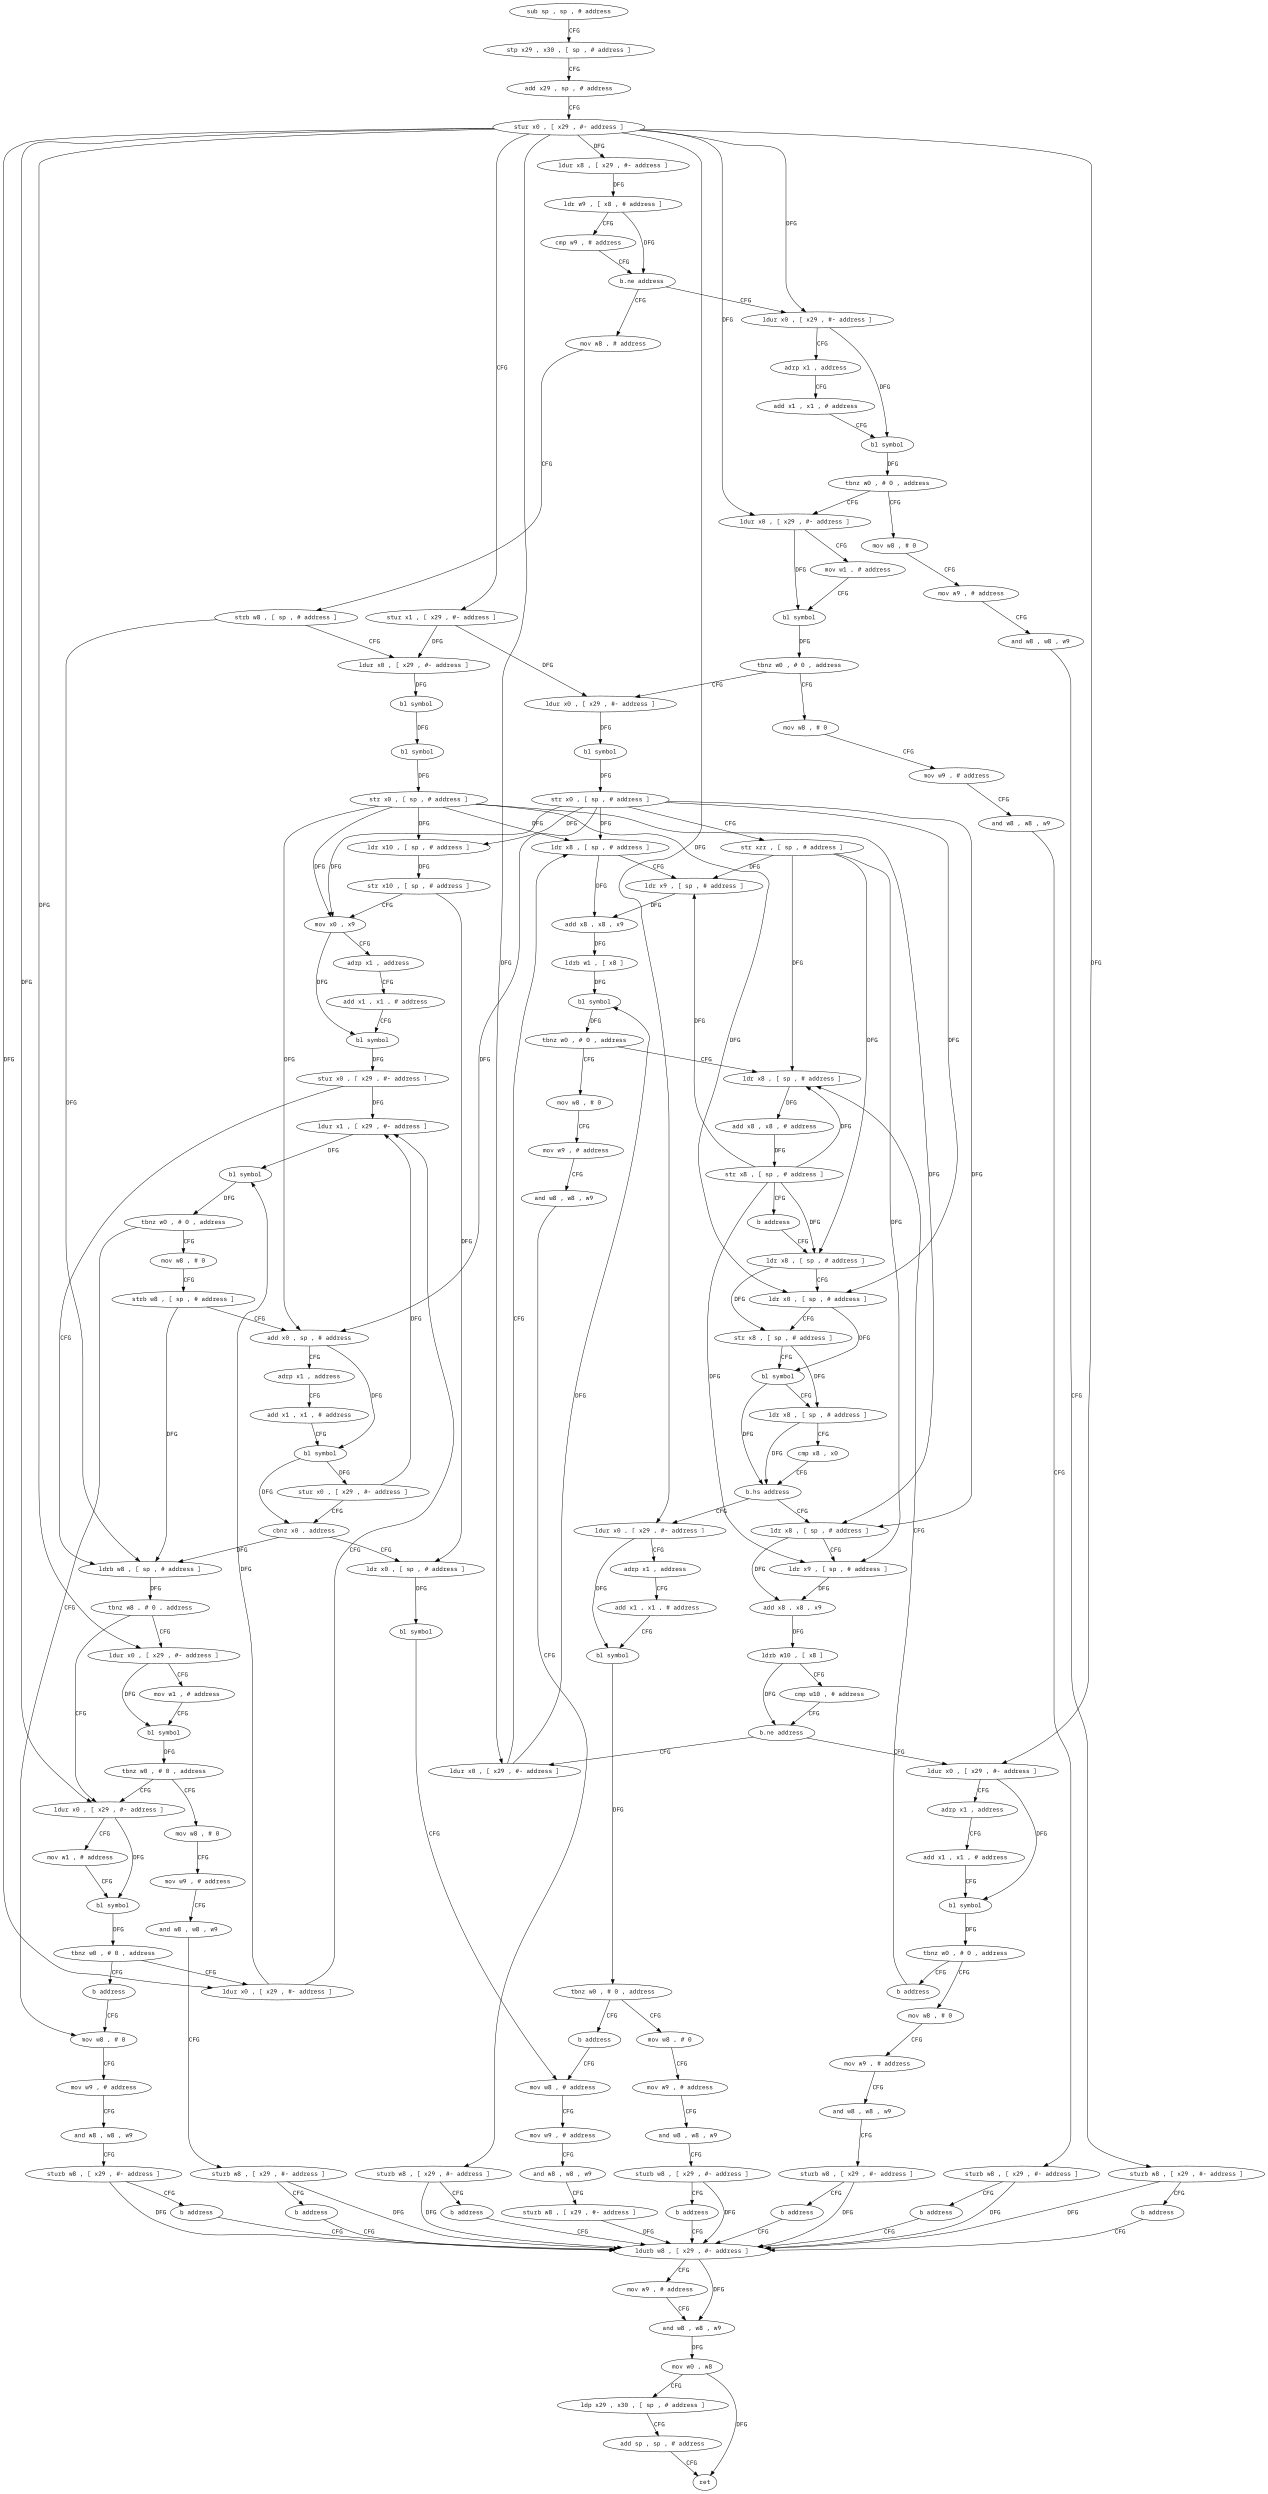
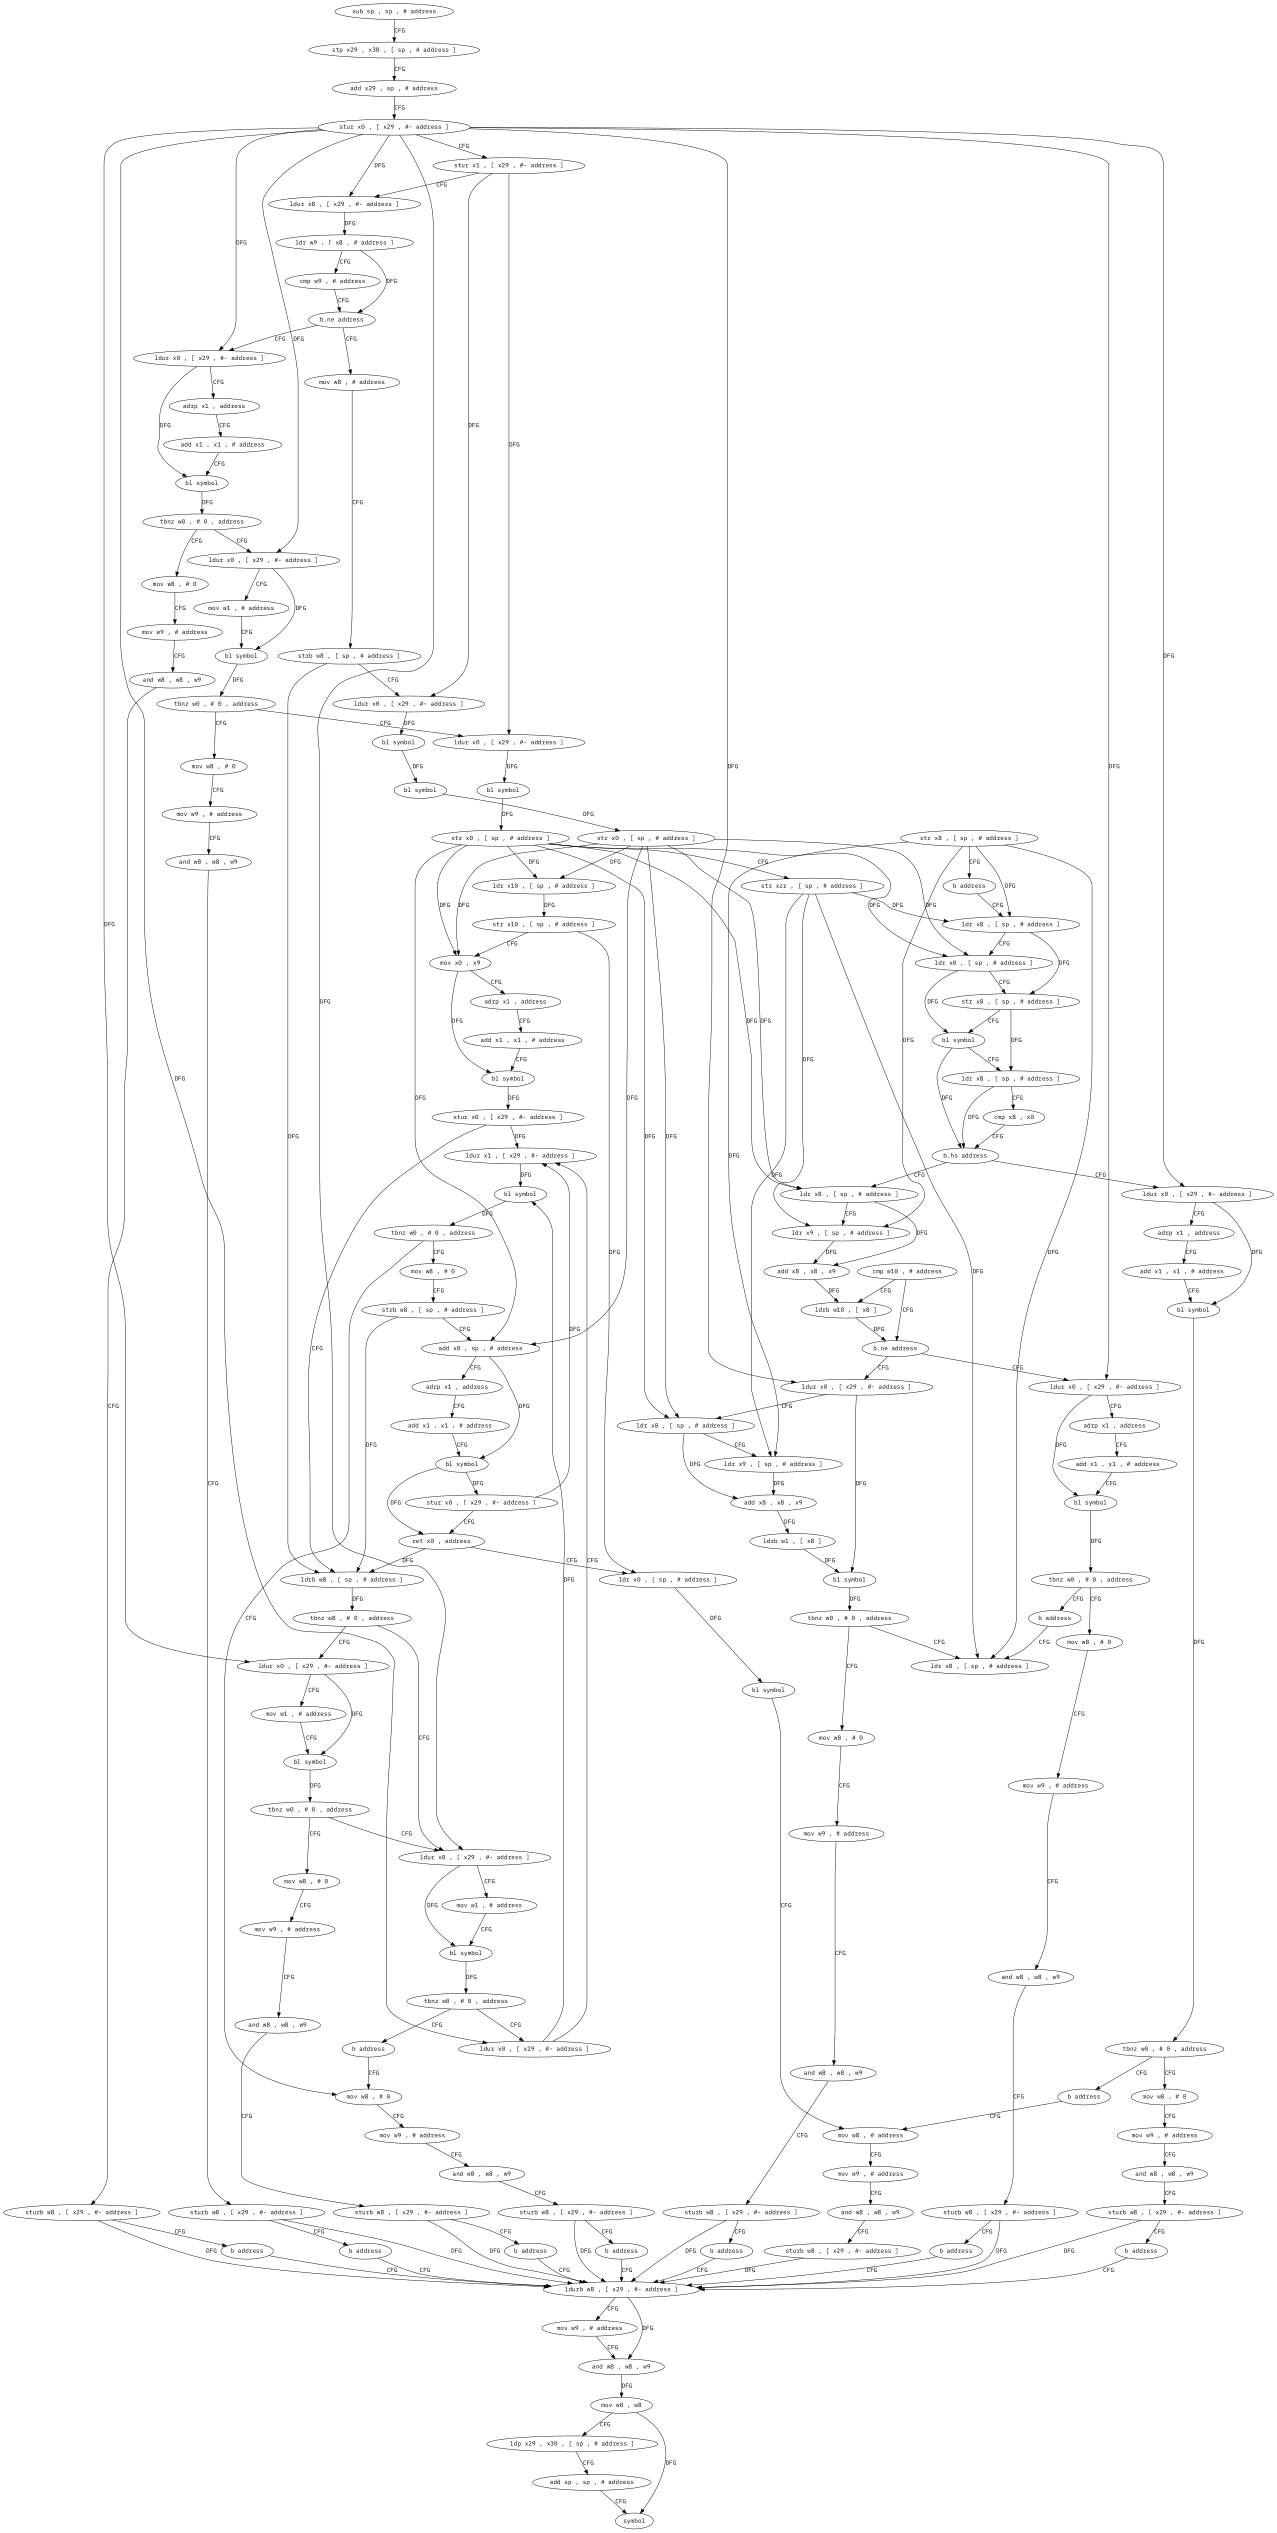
none -> (429, 184)
(774, 1127) -> none
(304, 1531) -> (442, 1541)
(809, 1673) -> (879, 1290)
(705, 2482) -> (634, 2521)
